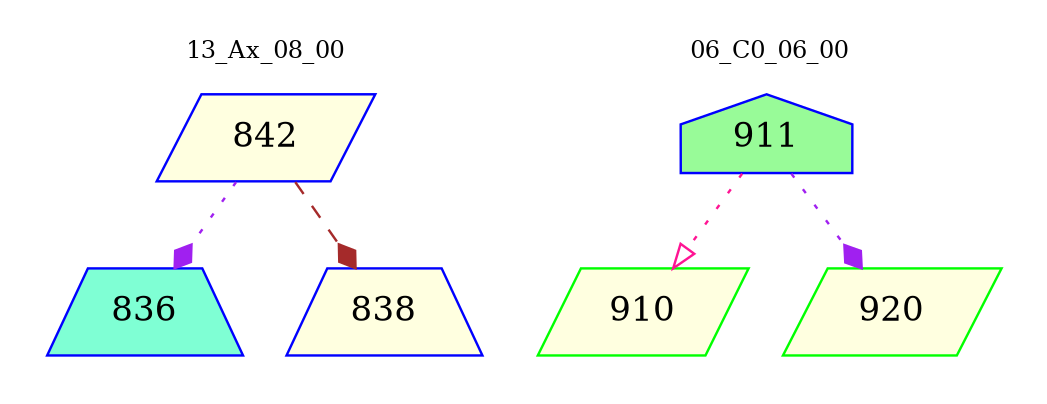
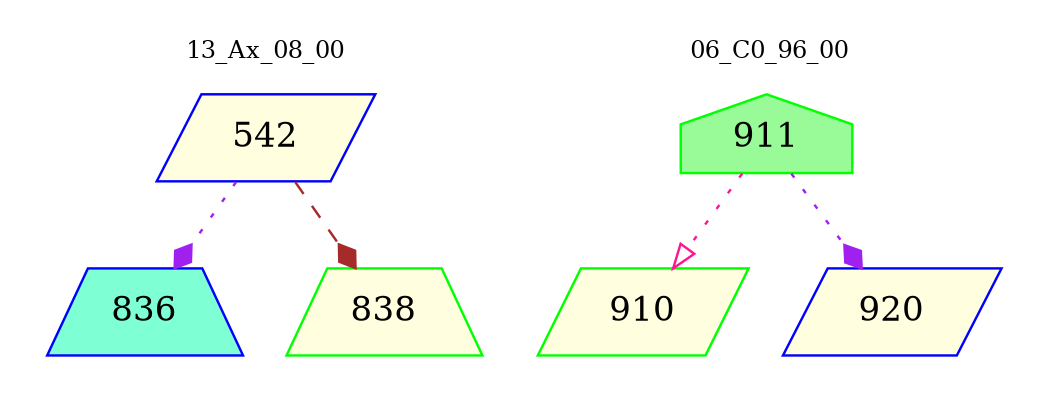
(770, 52) -> (770, 52)
(266, 138) -> (266, 138)
(767, 138) -> (767, 138)
(384, 312) -> (384, 312)
(892, 312) -> (892, 312)
